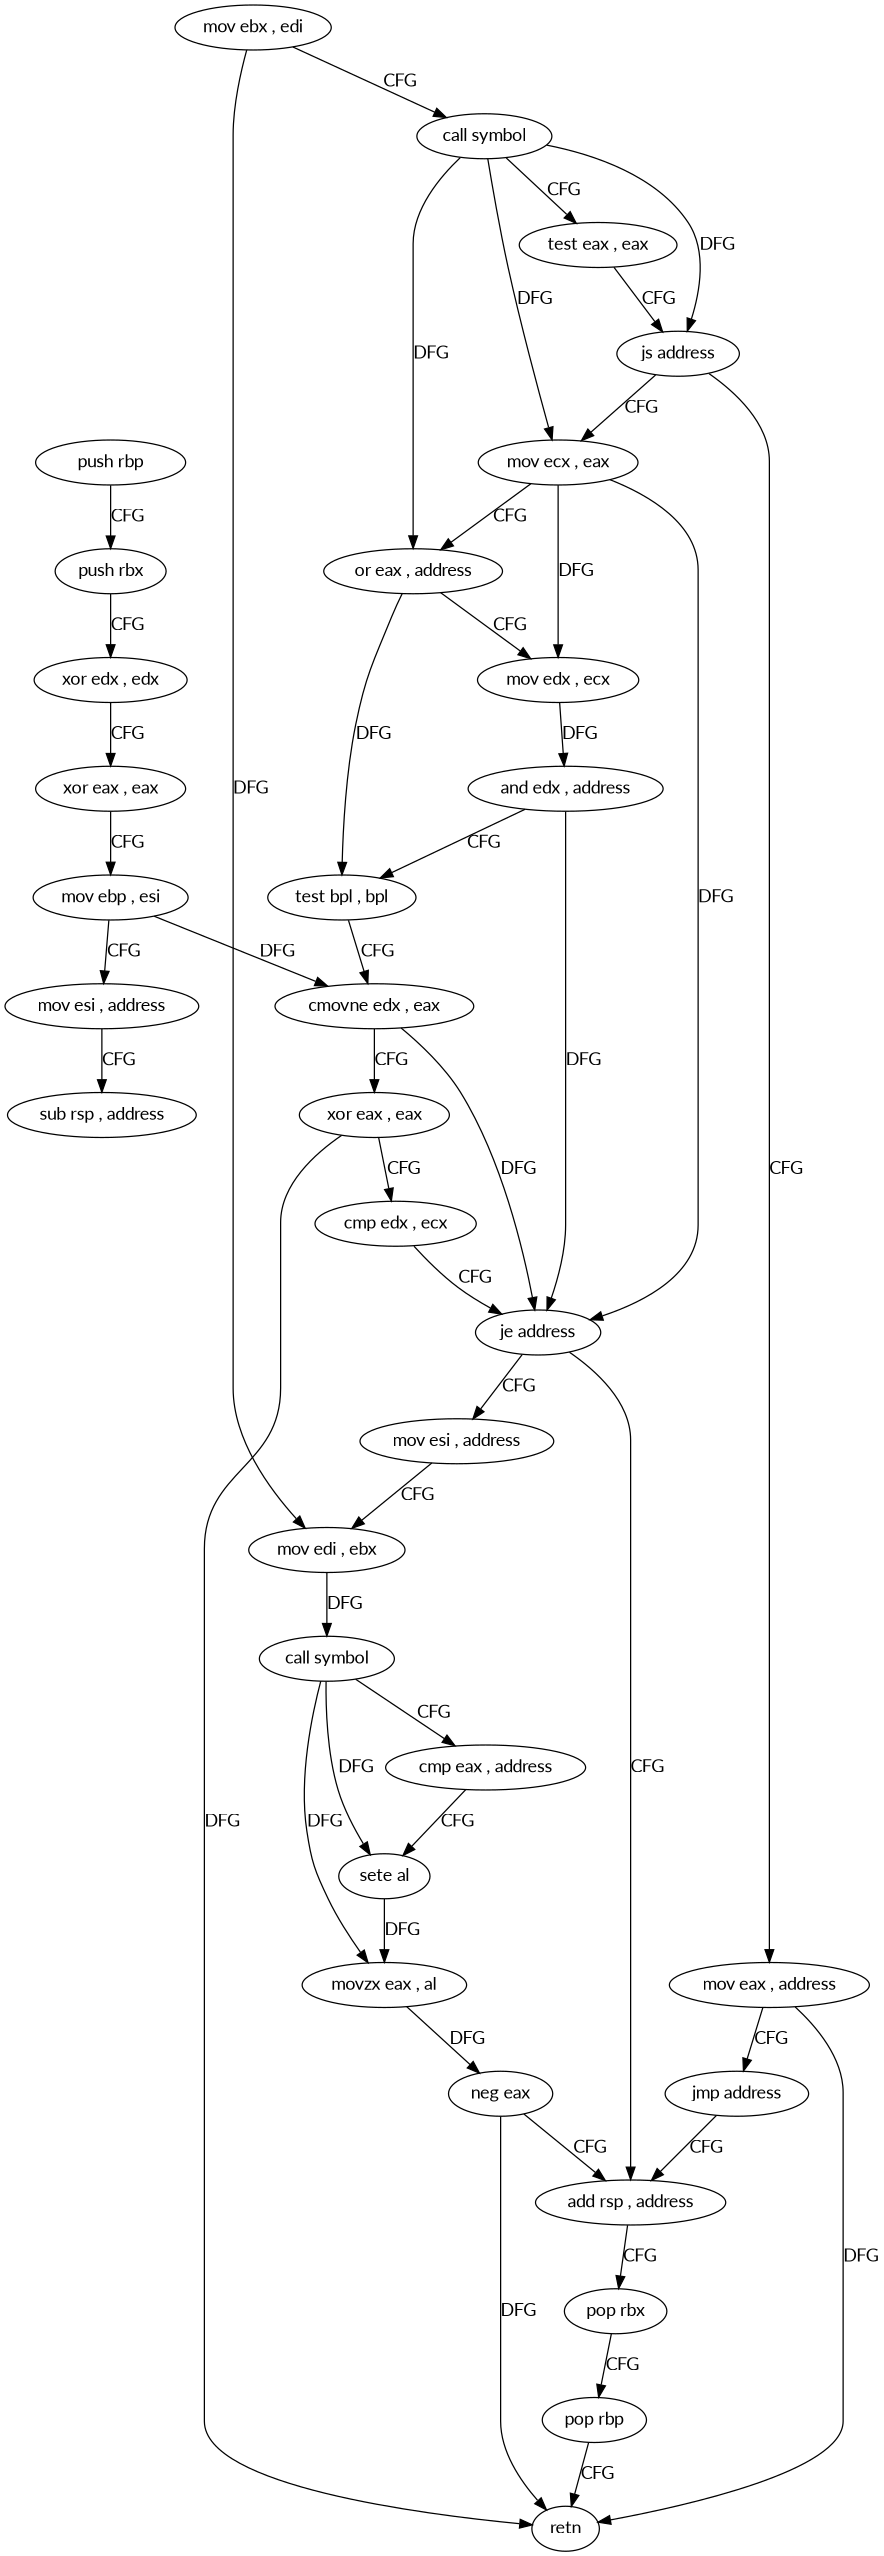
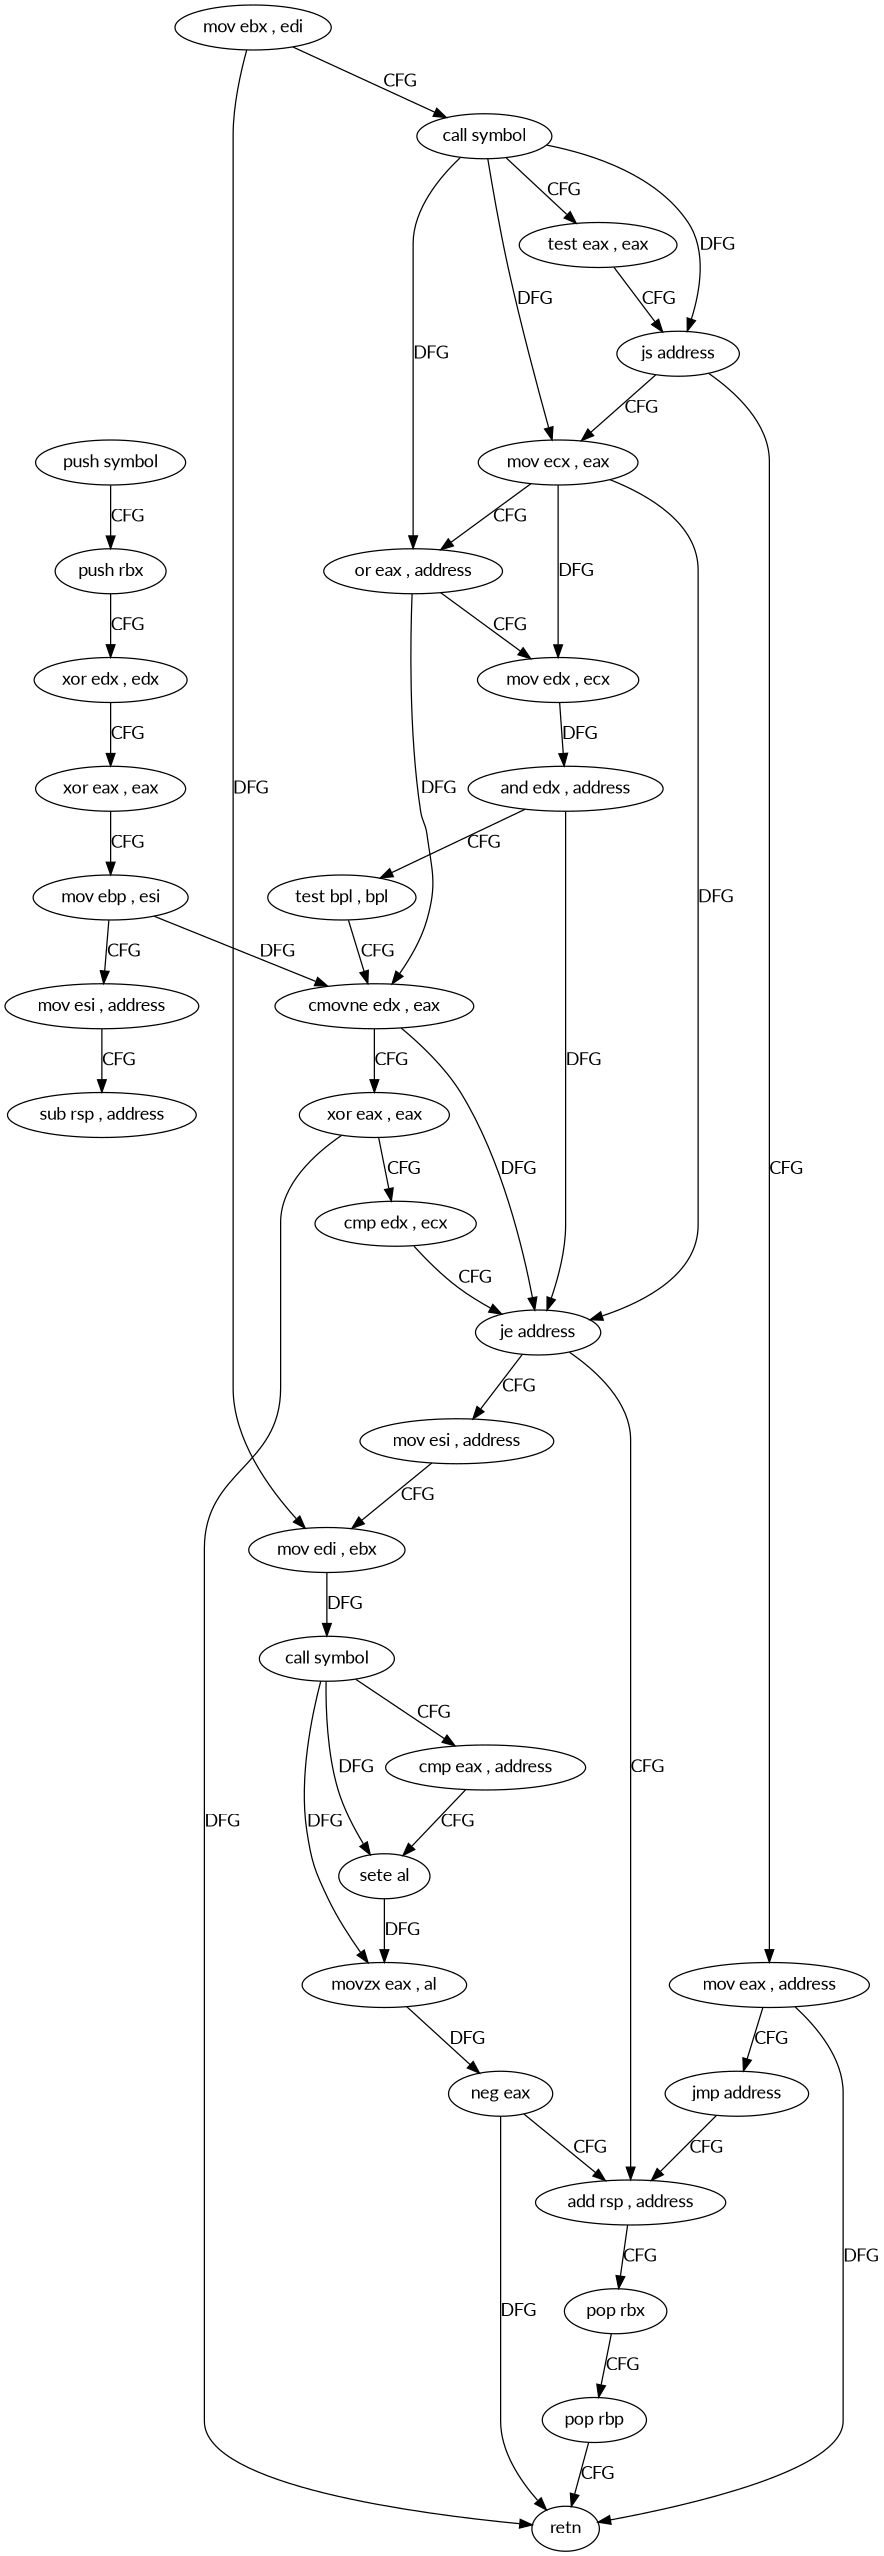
(111, 462) -> (111, 462)
(356, 724) -> (418, 788)
